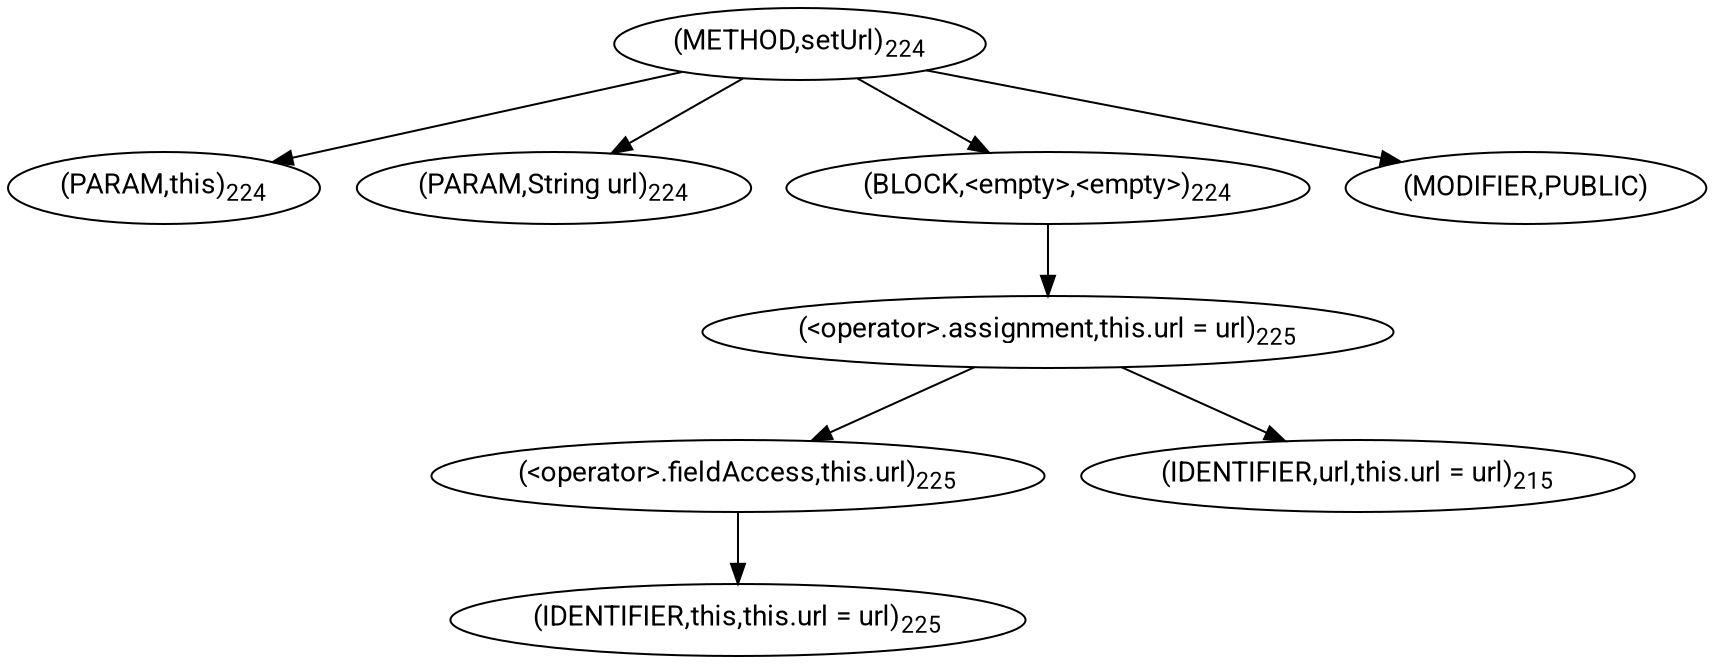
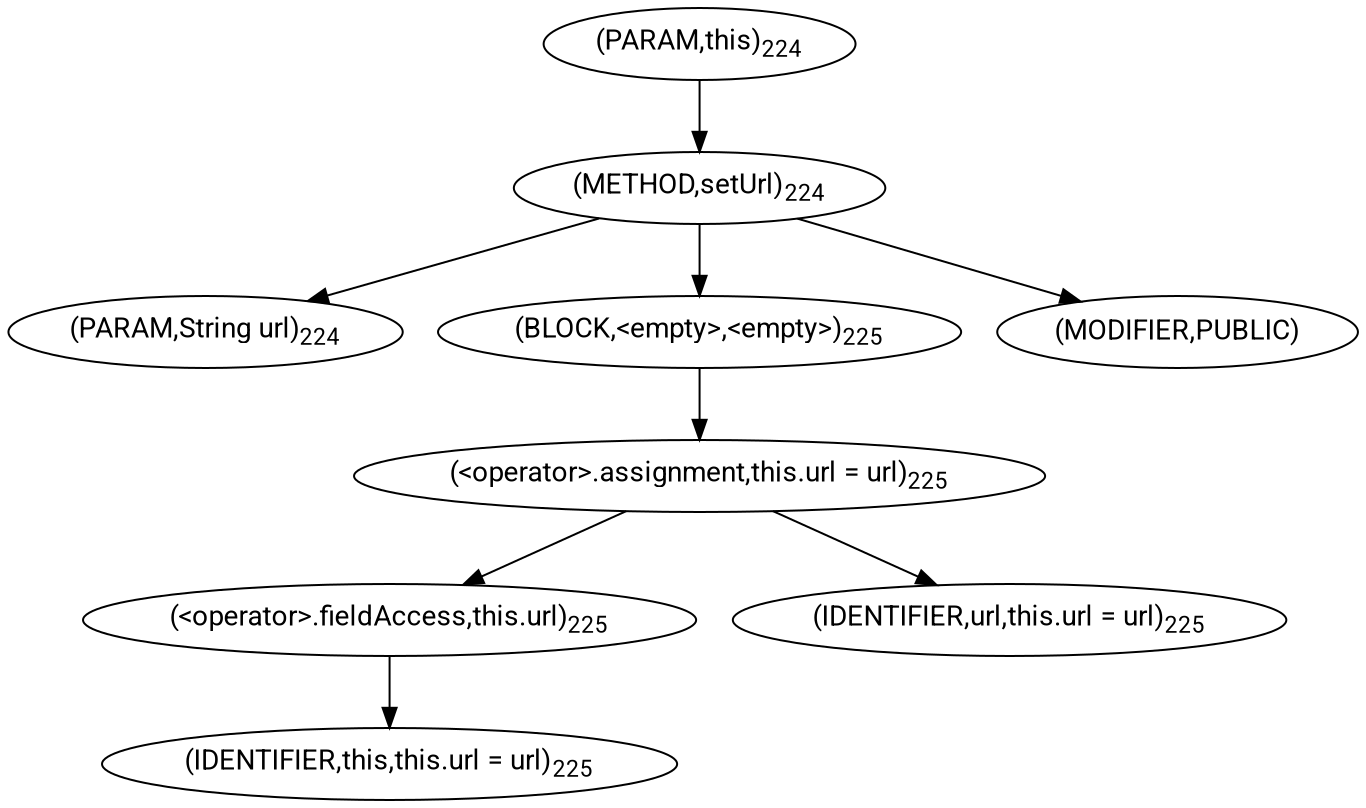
(487, 115) -> (700, 106)
(1212, 185) -> (864, 329)
(1534, 473) -> (1186, 617)
